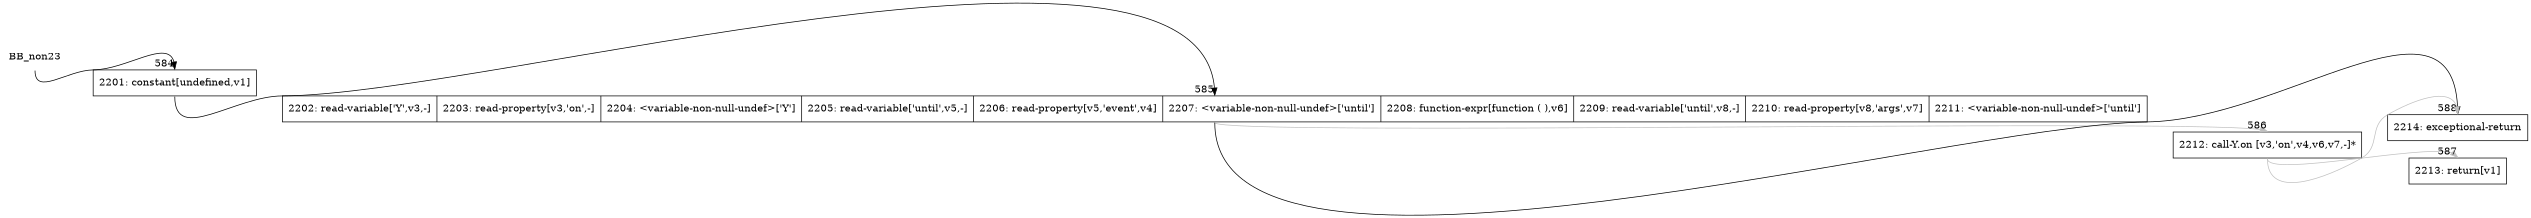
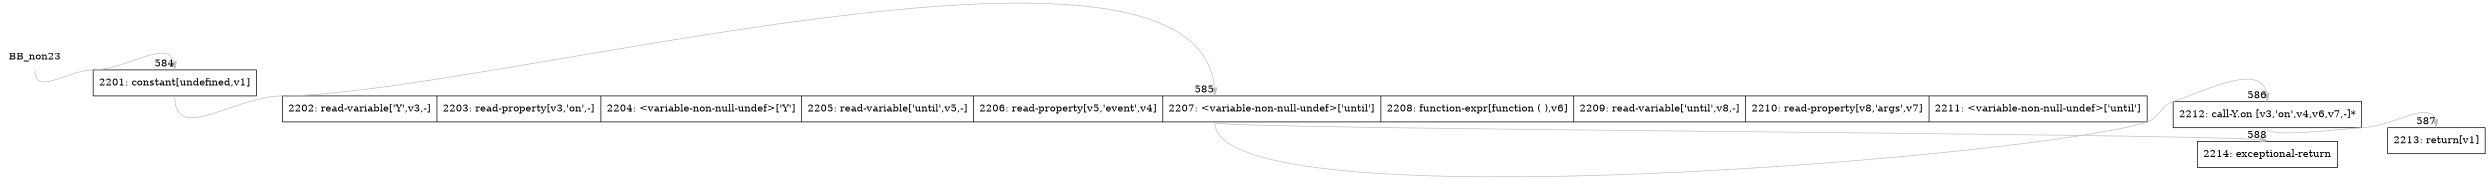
(702, 36) -> (702, 36)
(103, 69) -> (103, 69)
(2368, 153) -> none
(1837, 166) -> (1737, 132)
